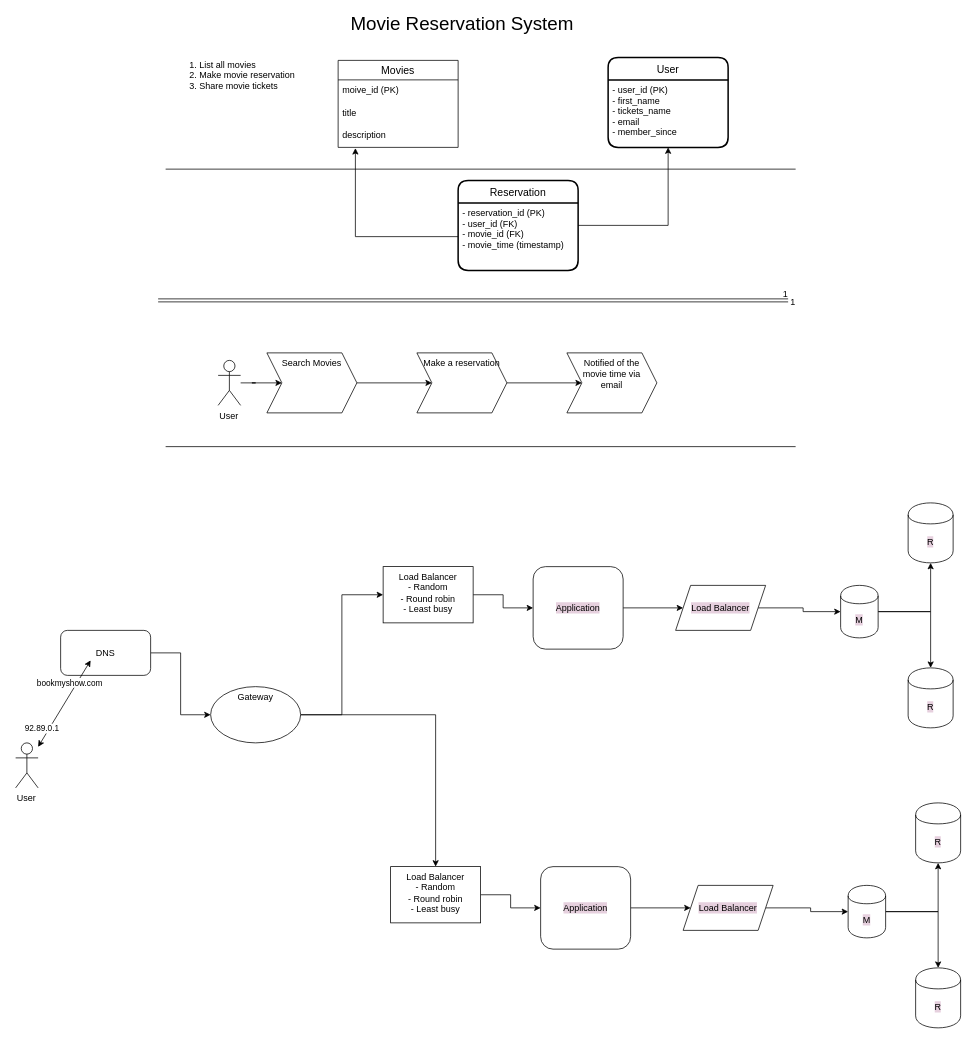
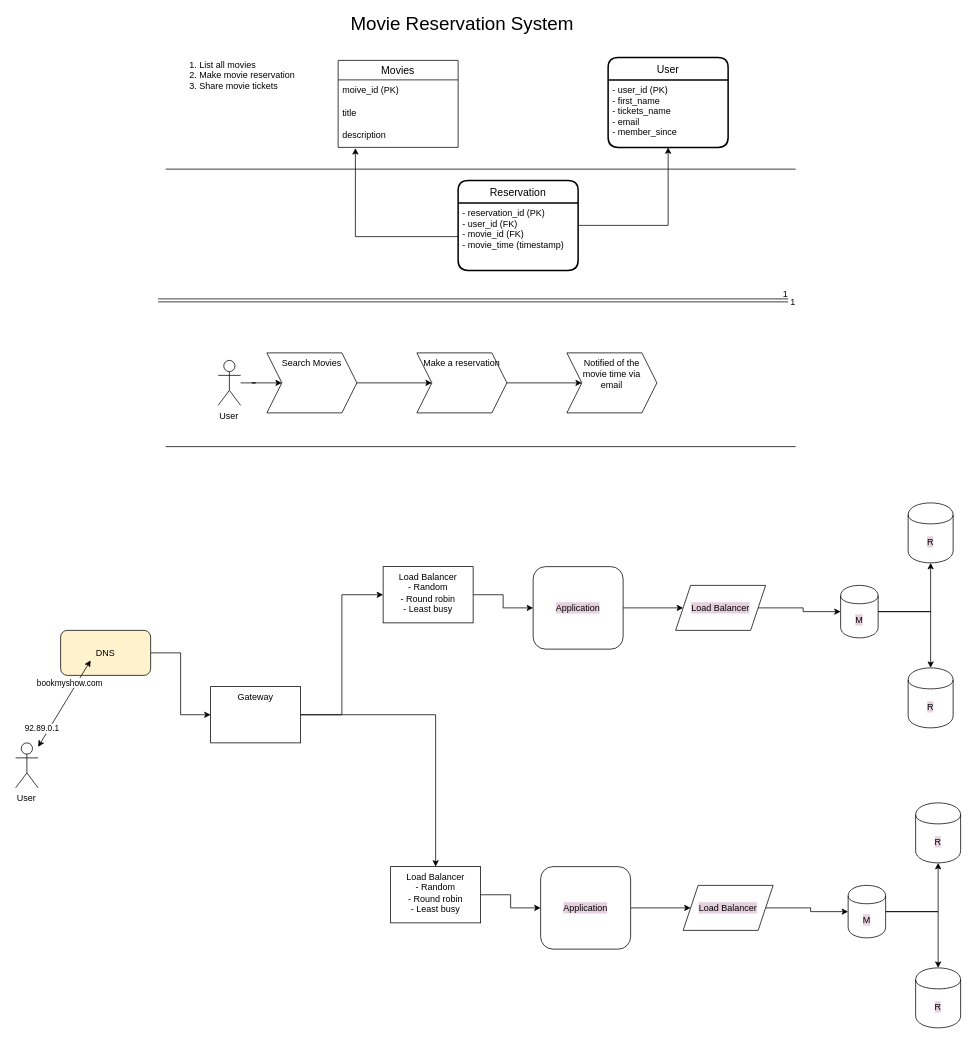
(105, 653) -> (105, 653)
(255, 715) -> (255, 715)
